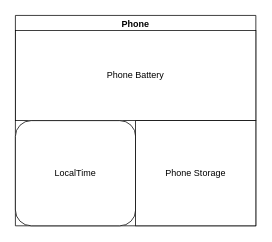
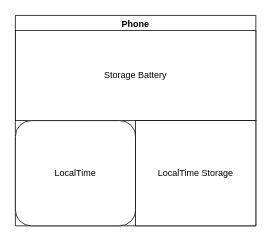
(135, 75) -> (135, 75)
(195, 173) -> (195, 173)
